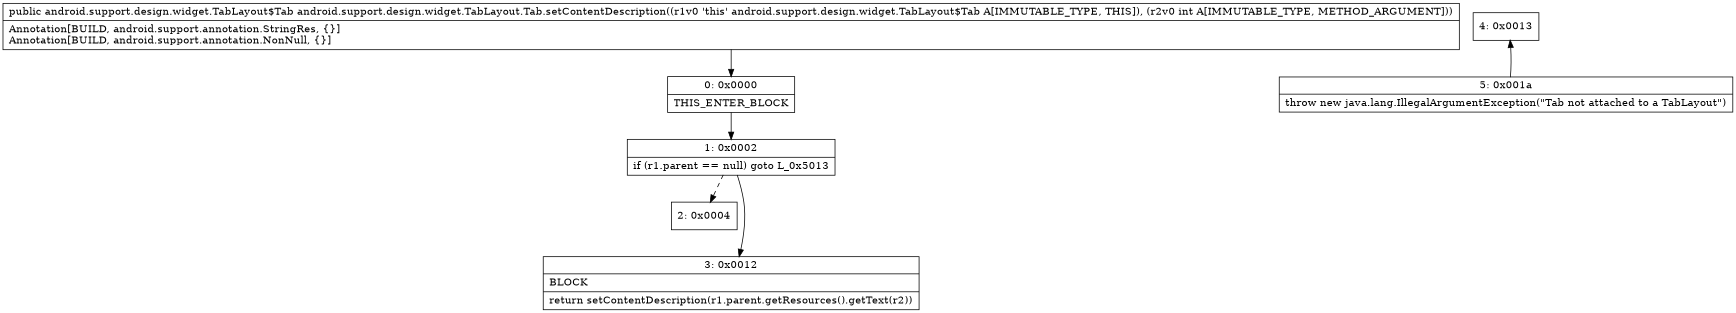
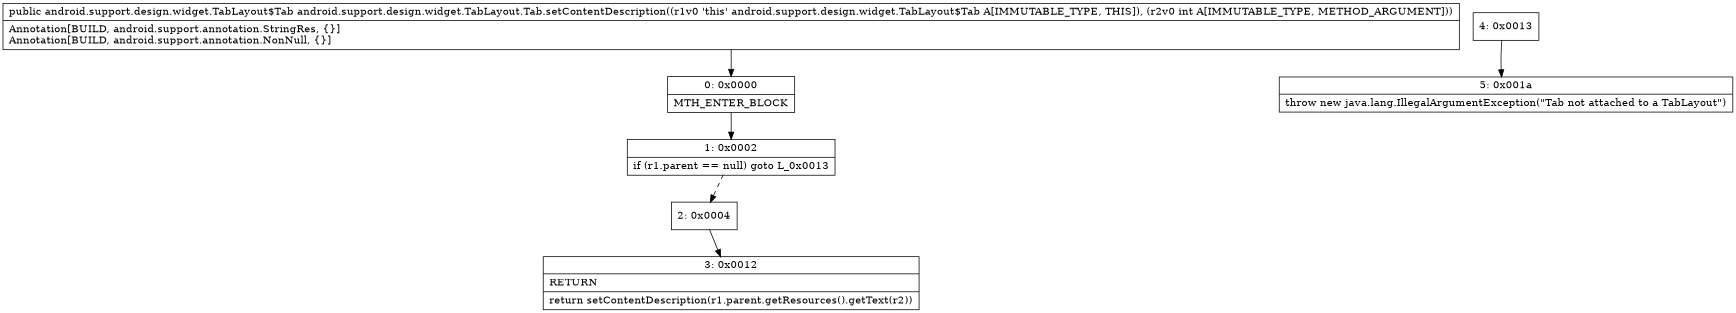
(1511, 62) -> (1501, 55)
(731, 103) -> (731, 103)
(731, 166) -> (731, 166)
(745, 212) -> (714, 240)
(569, 282) -> (573, 282)
